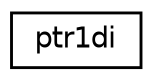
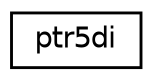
(76, 40) -> (76, 40)
